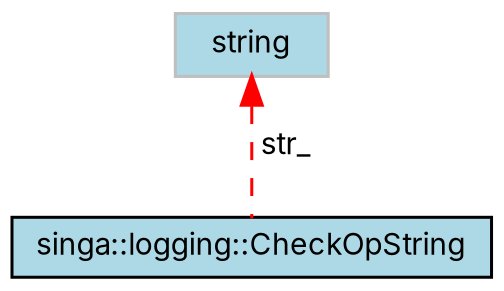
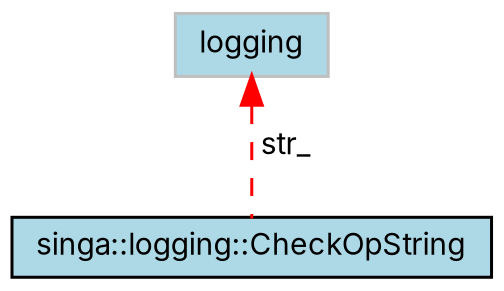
(252, 45) -> (252, 45)
